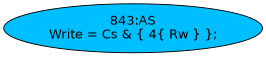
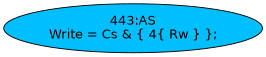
(133, 28) -> (133, 28)
